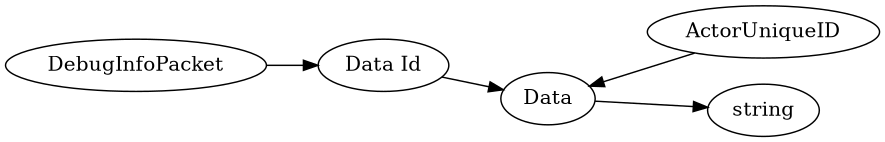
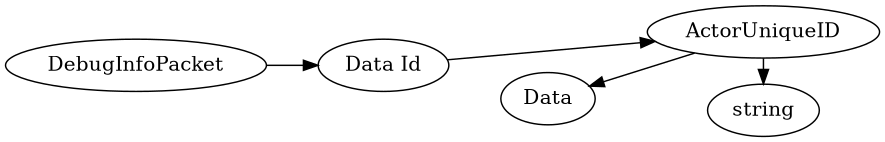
(466, 82) -> (544, 51)
(644, 104) -> (763, 64)
